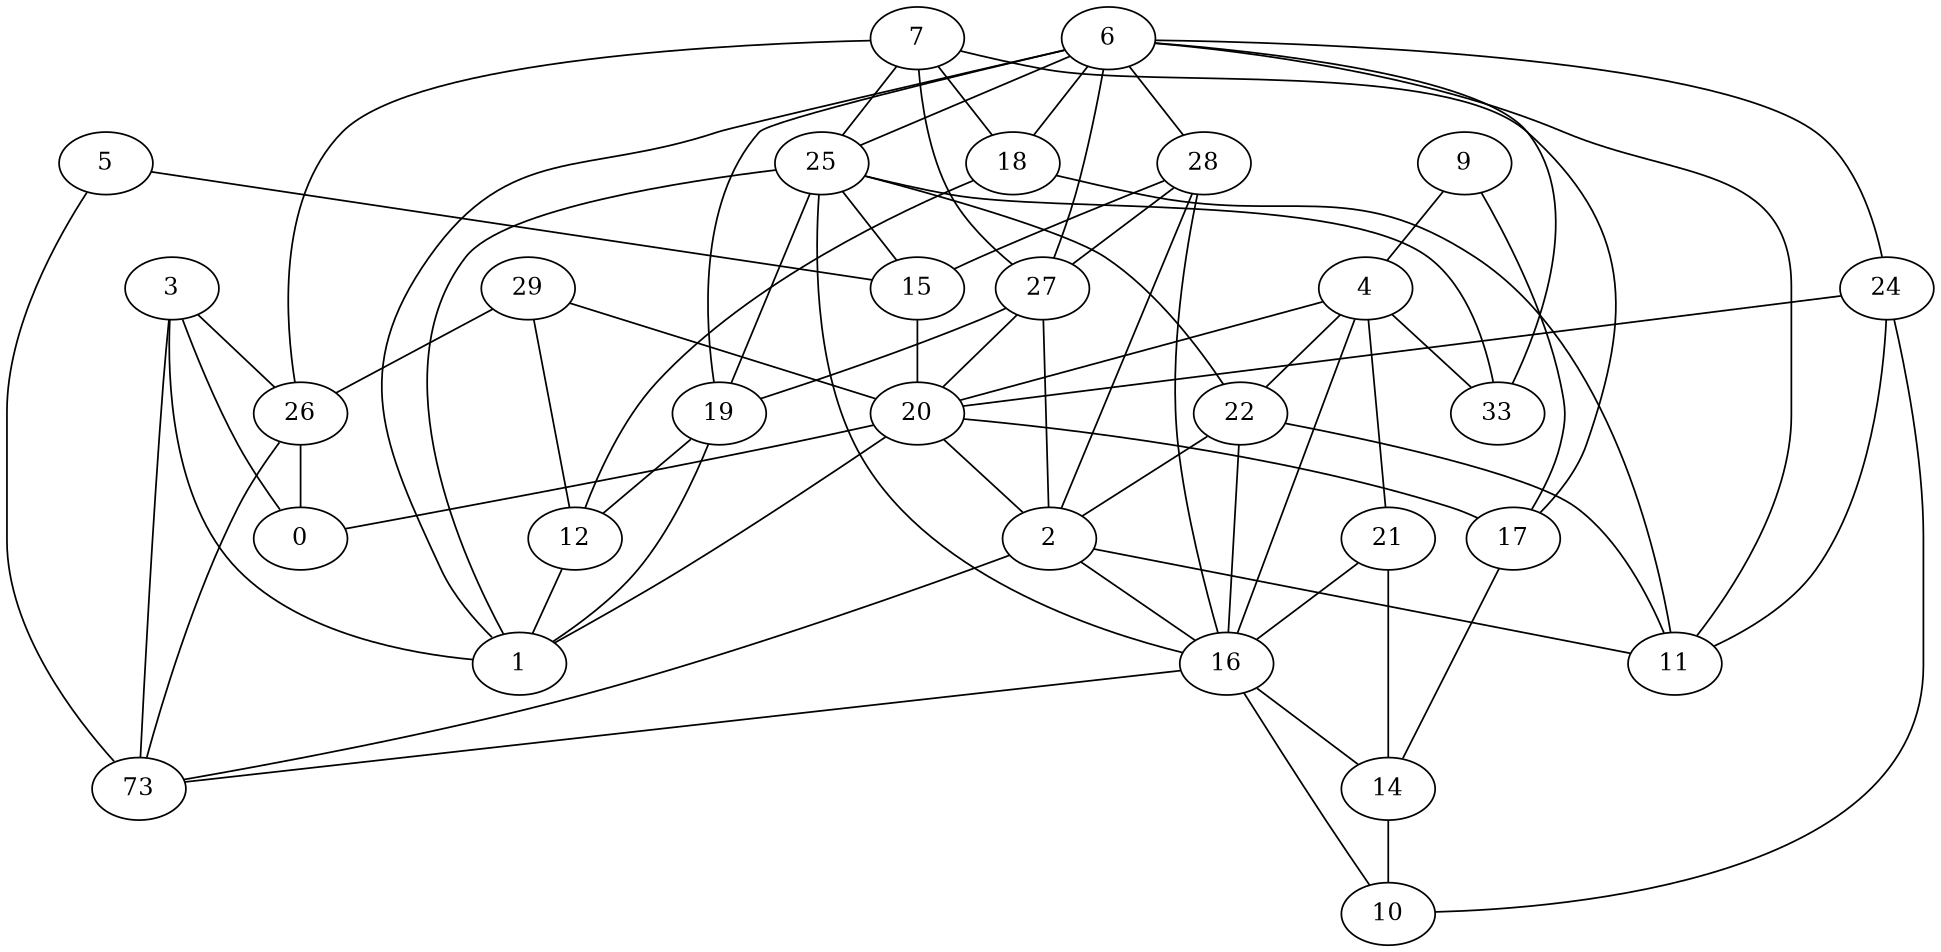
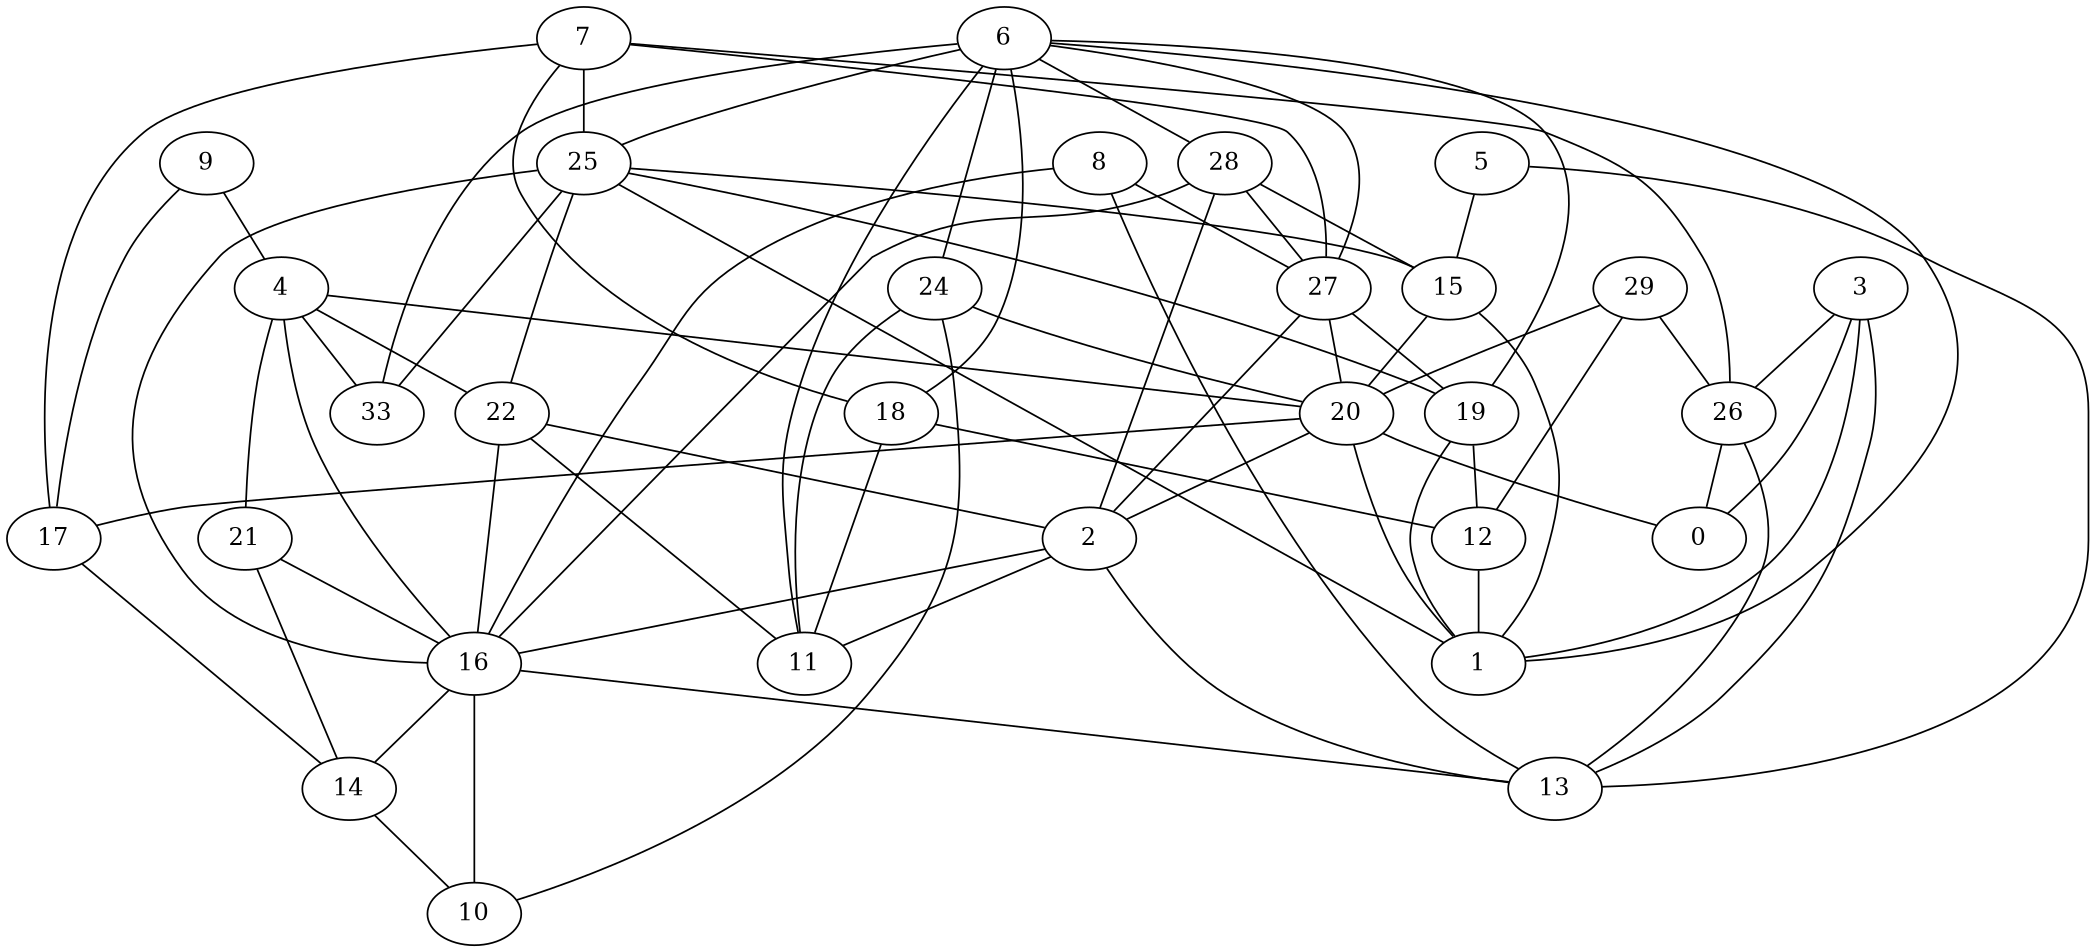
none -> (1100, 163)
none -> (1559, 469)
(139, 789) -> (1555, 789)
